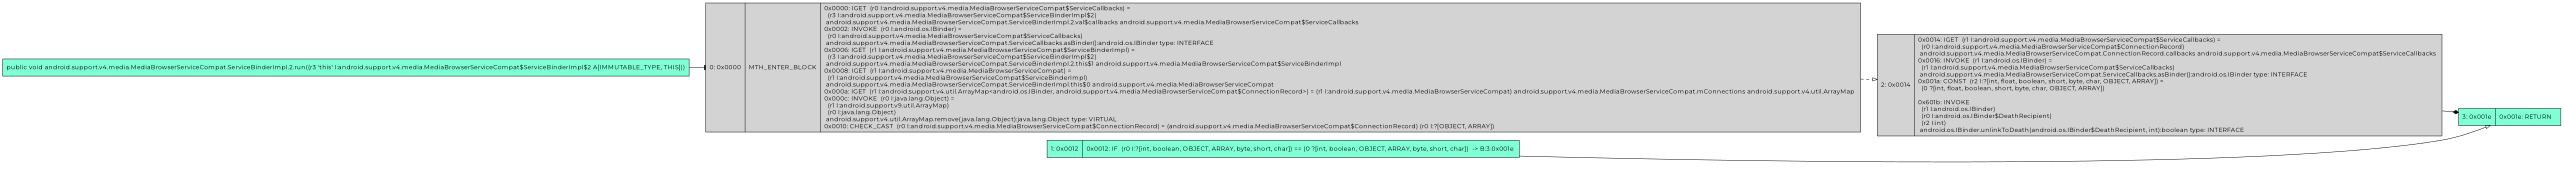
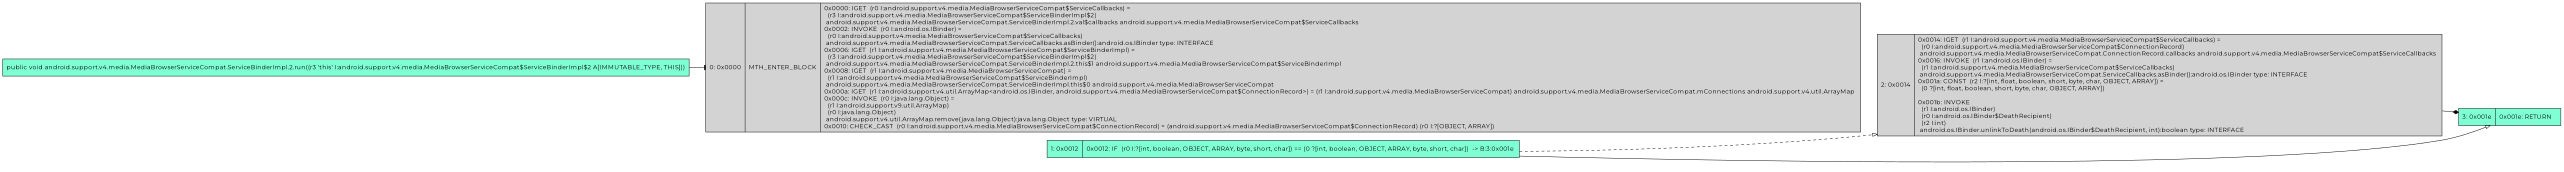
(1867, 79) -> (1696, 147)
(1946, 102) -> (1946, 102)
